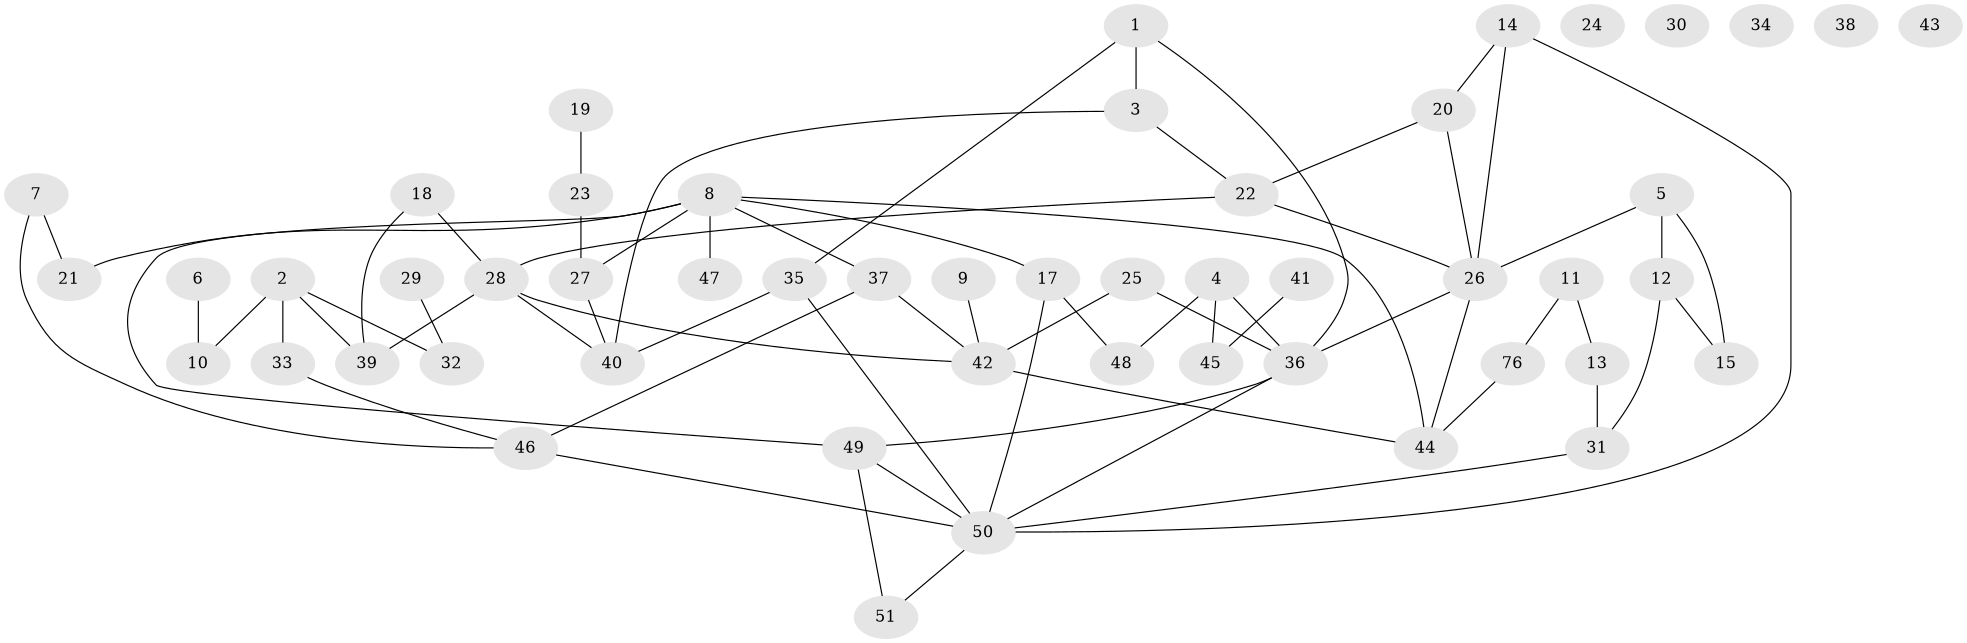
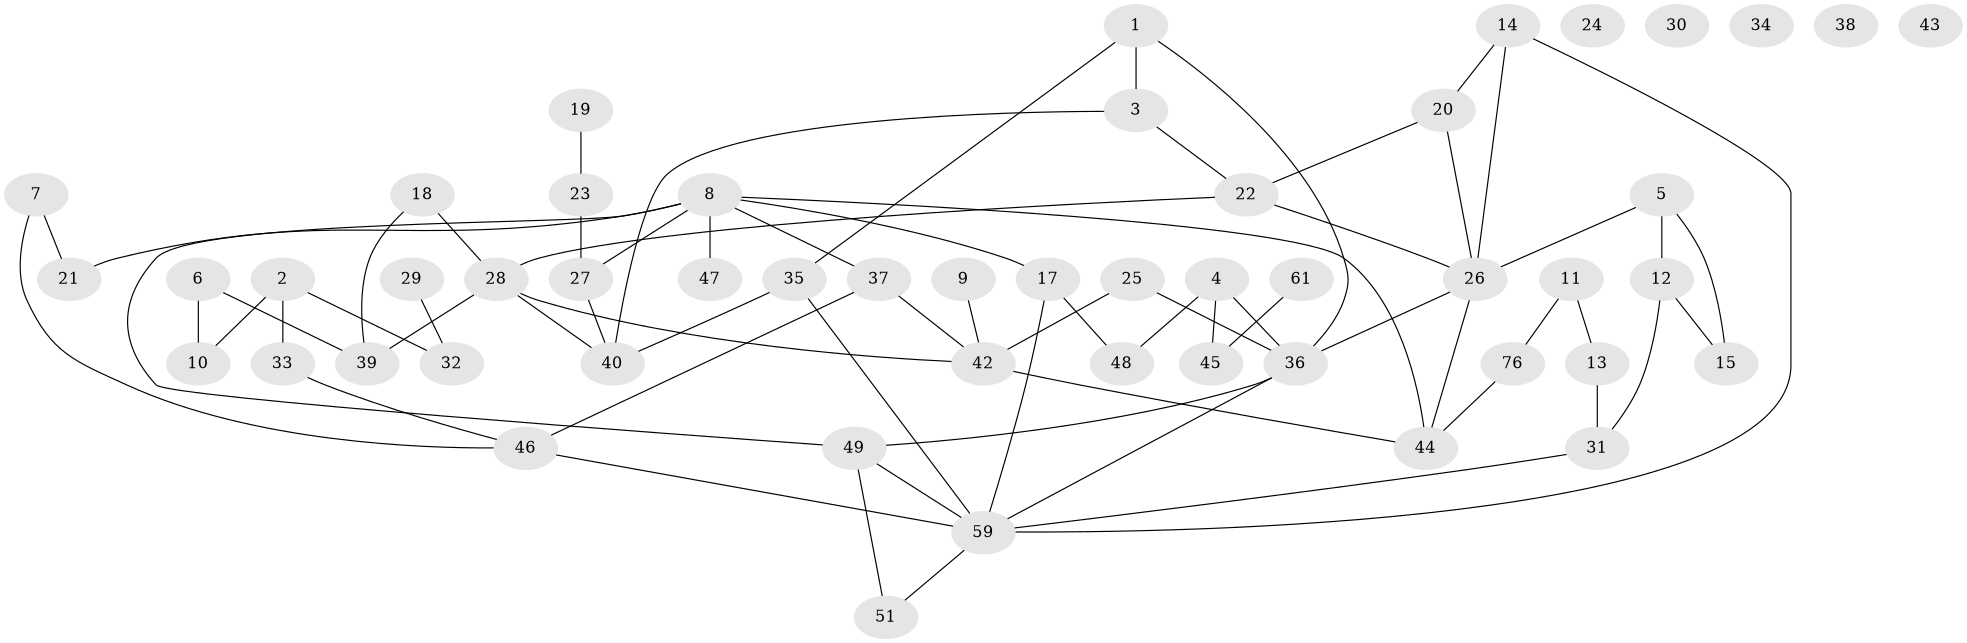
(1302, 279) -> (1302, 279)
(325, 321) -> (274, 317)
(983, 533) -> (983, 533)
